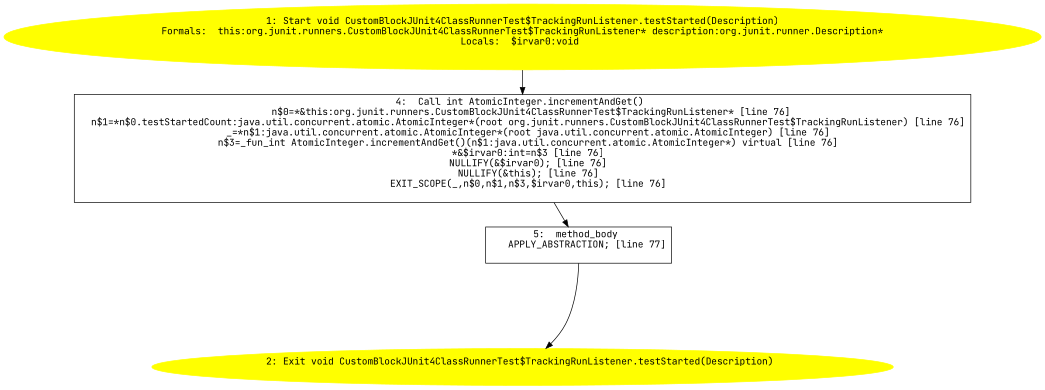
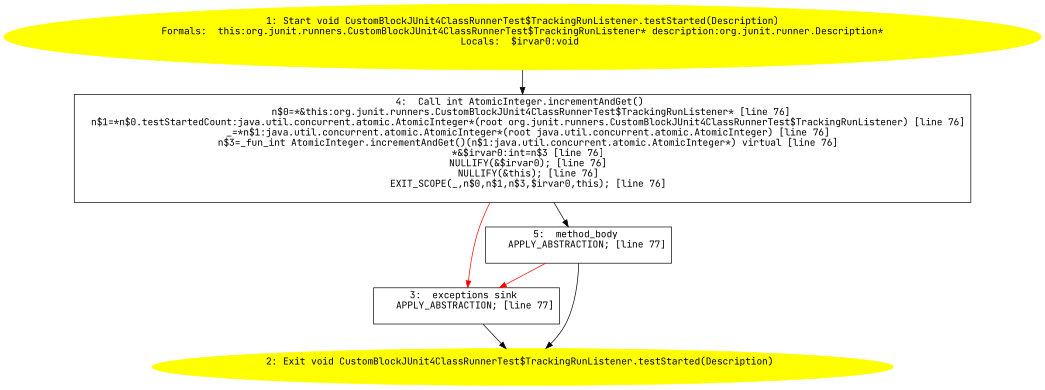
none -> (467, 306)
